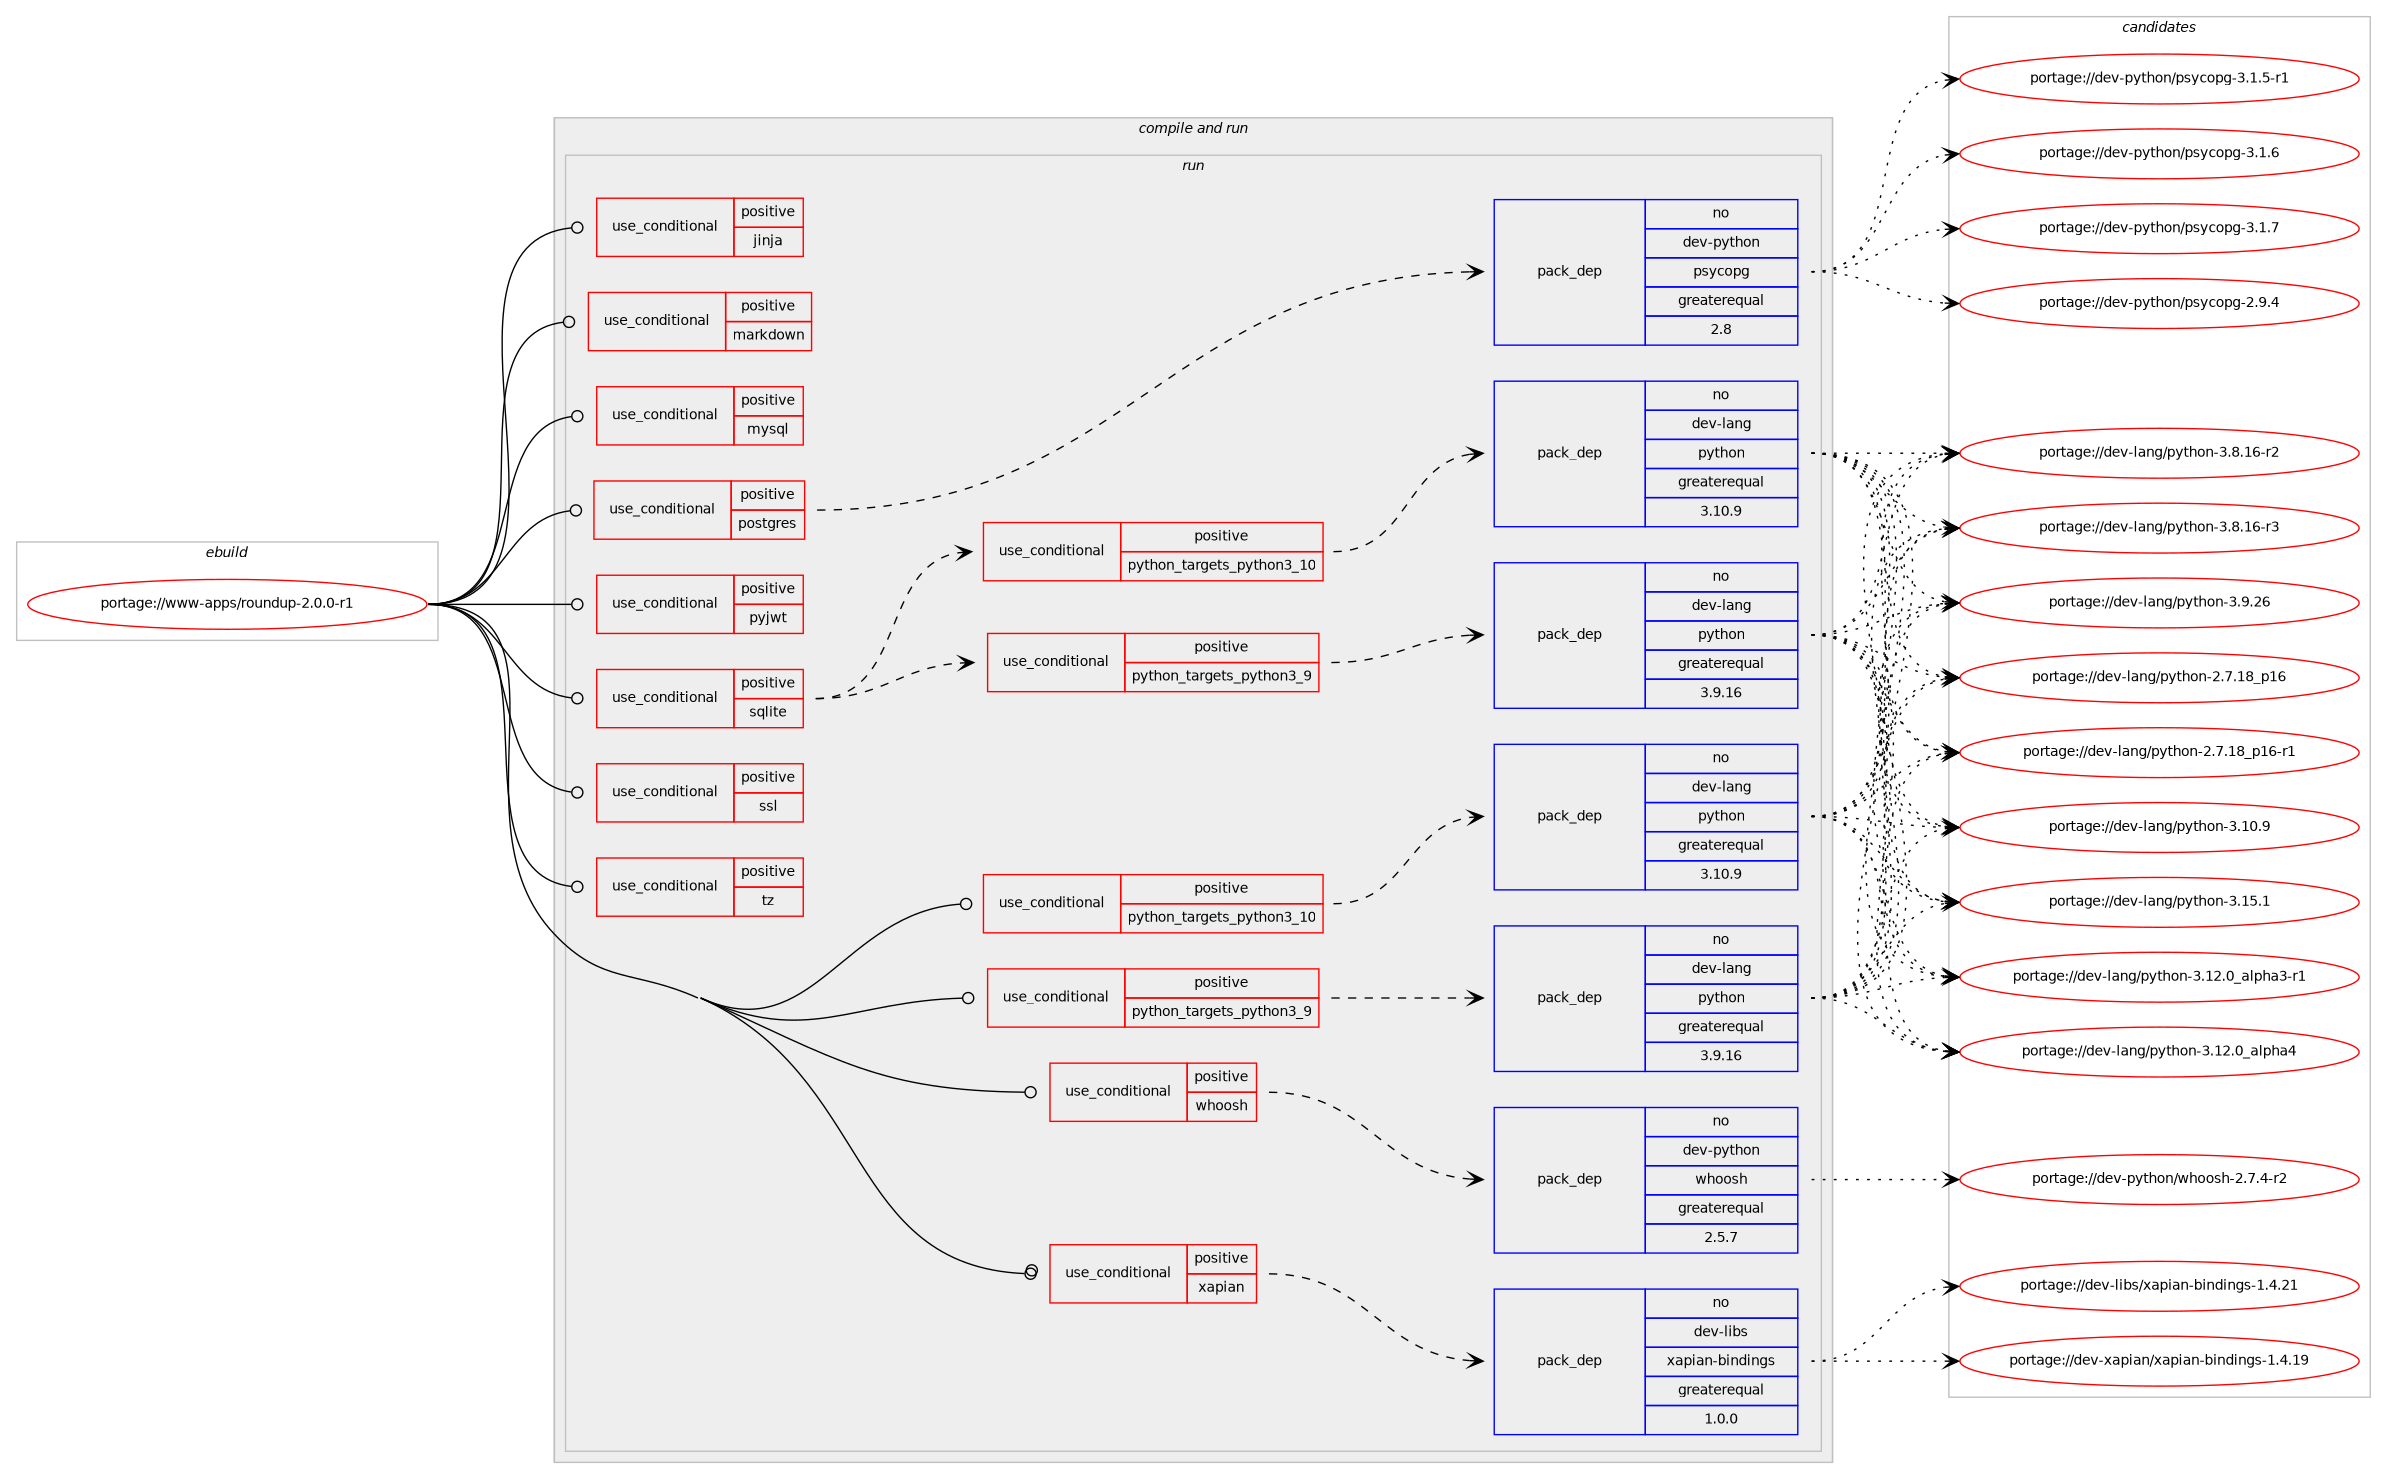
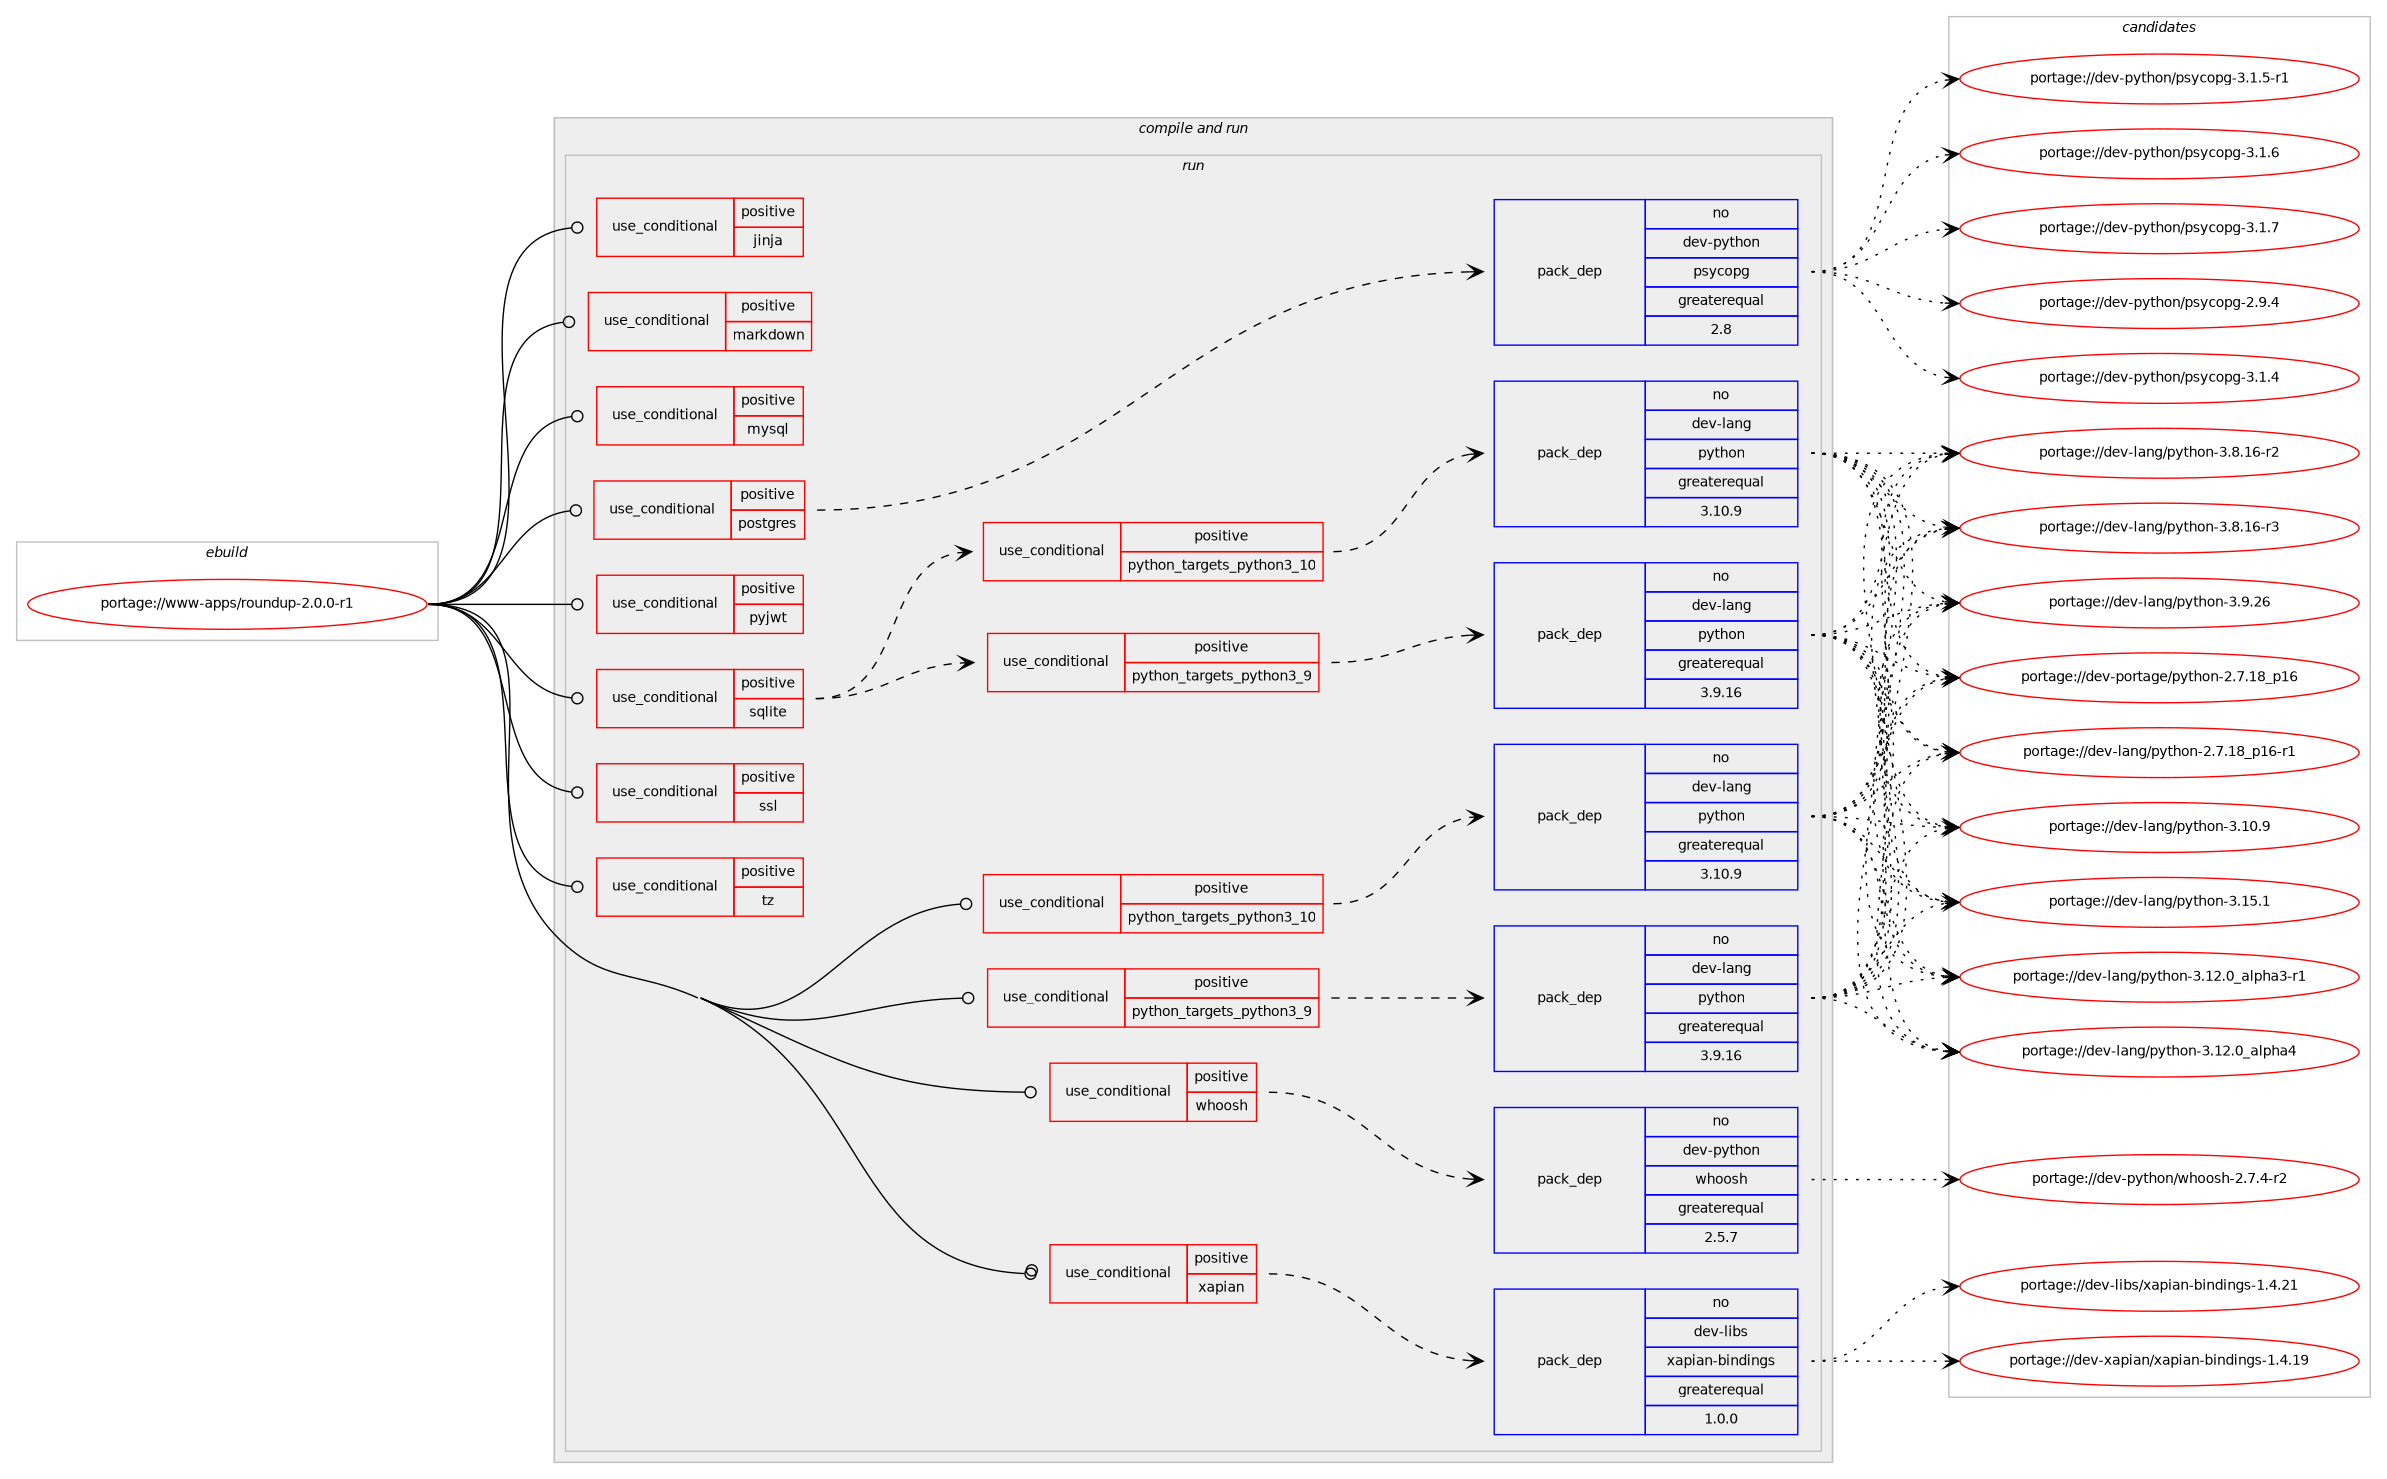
none -> (2160, 378)
(2160, 678) -> (2160, 678)
